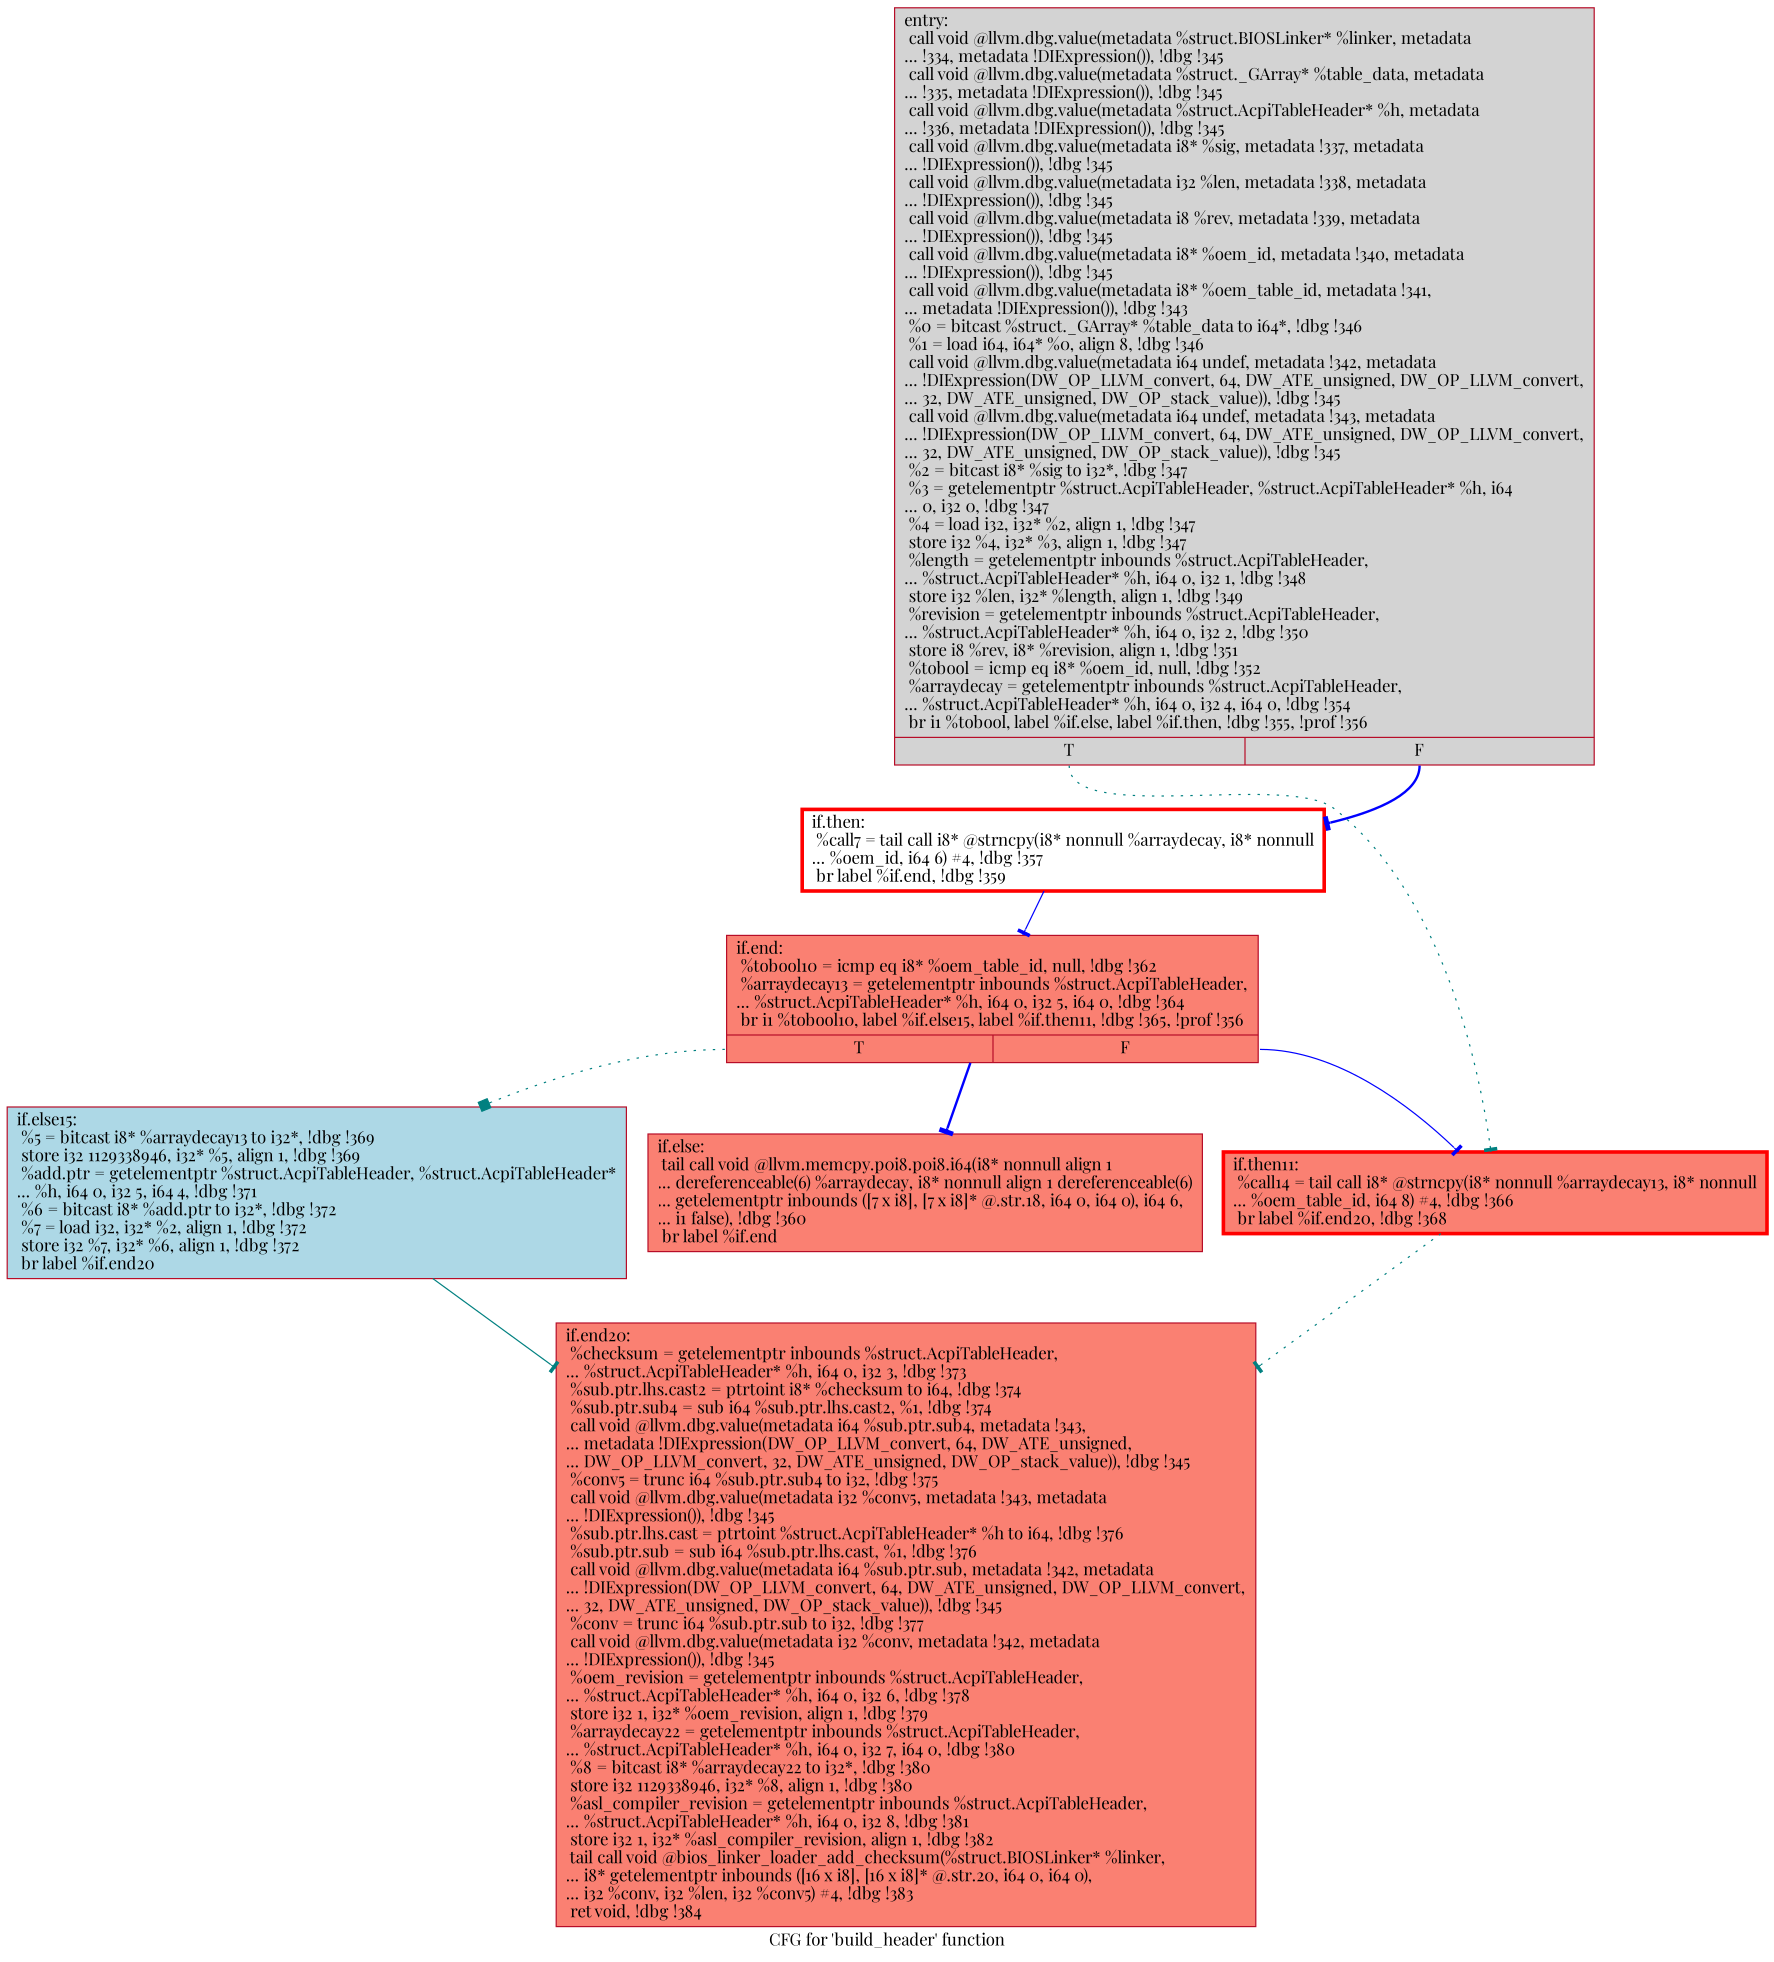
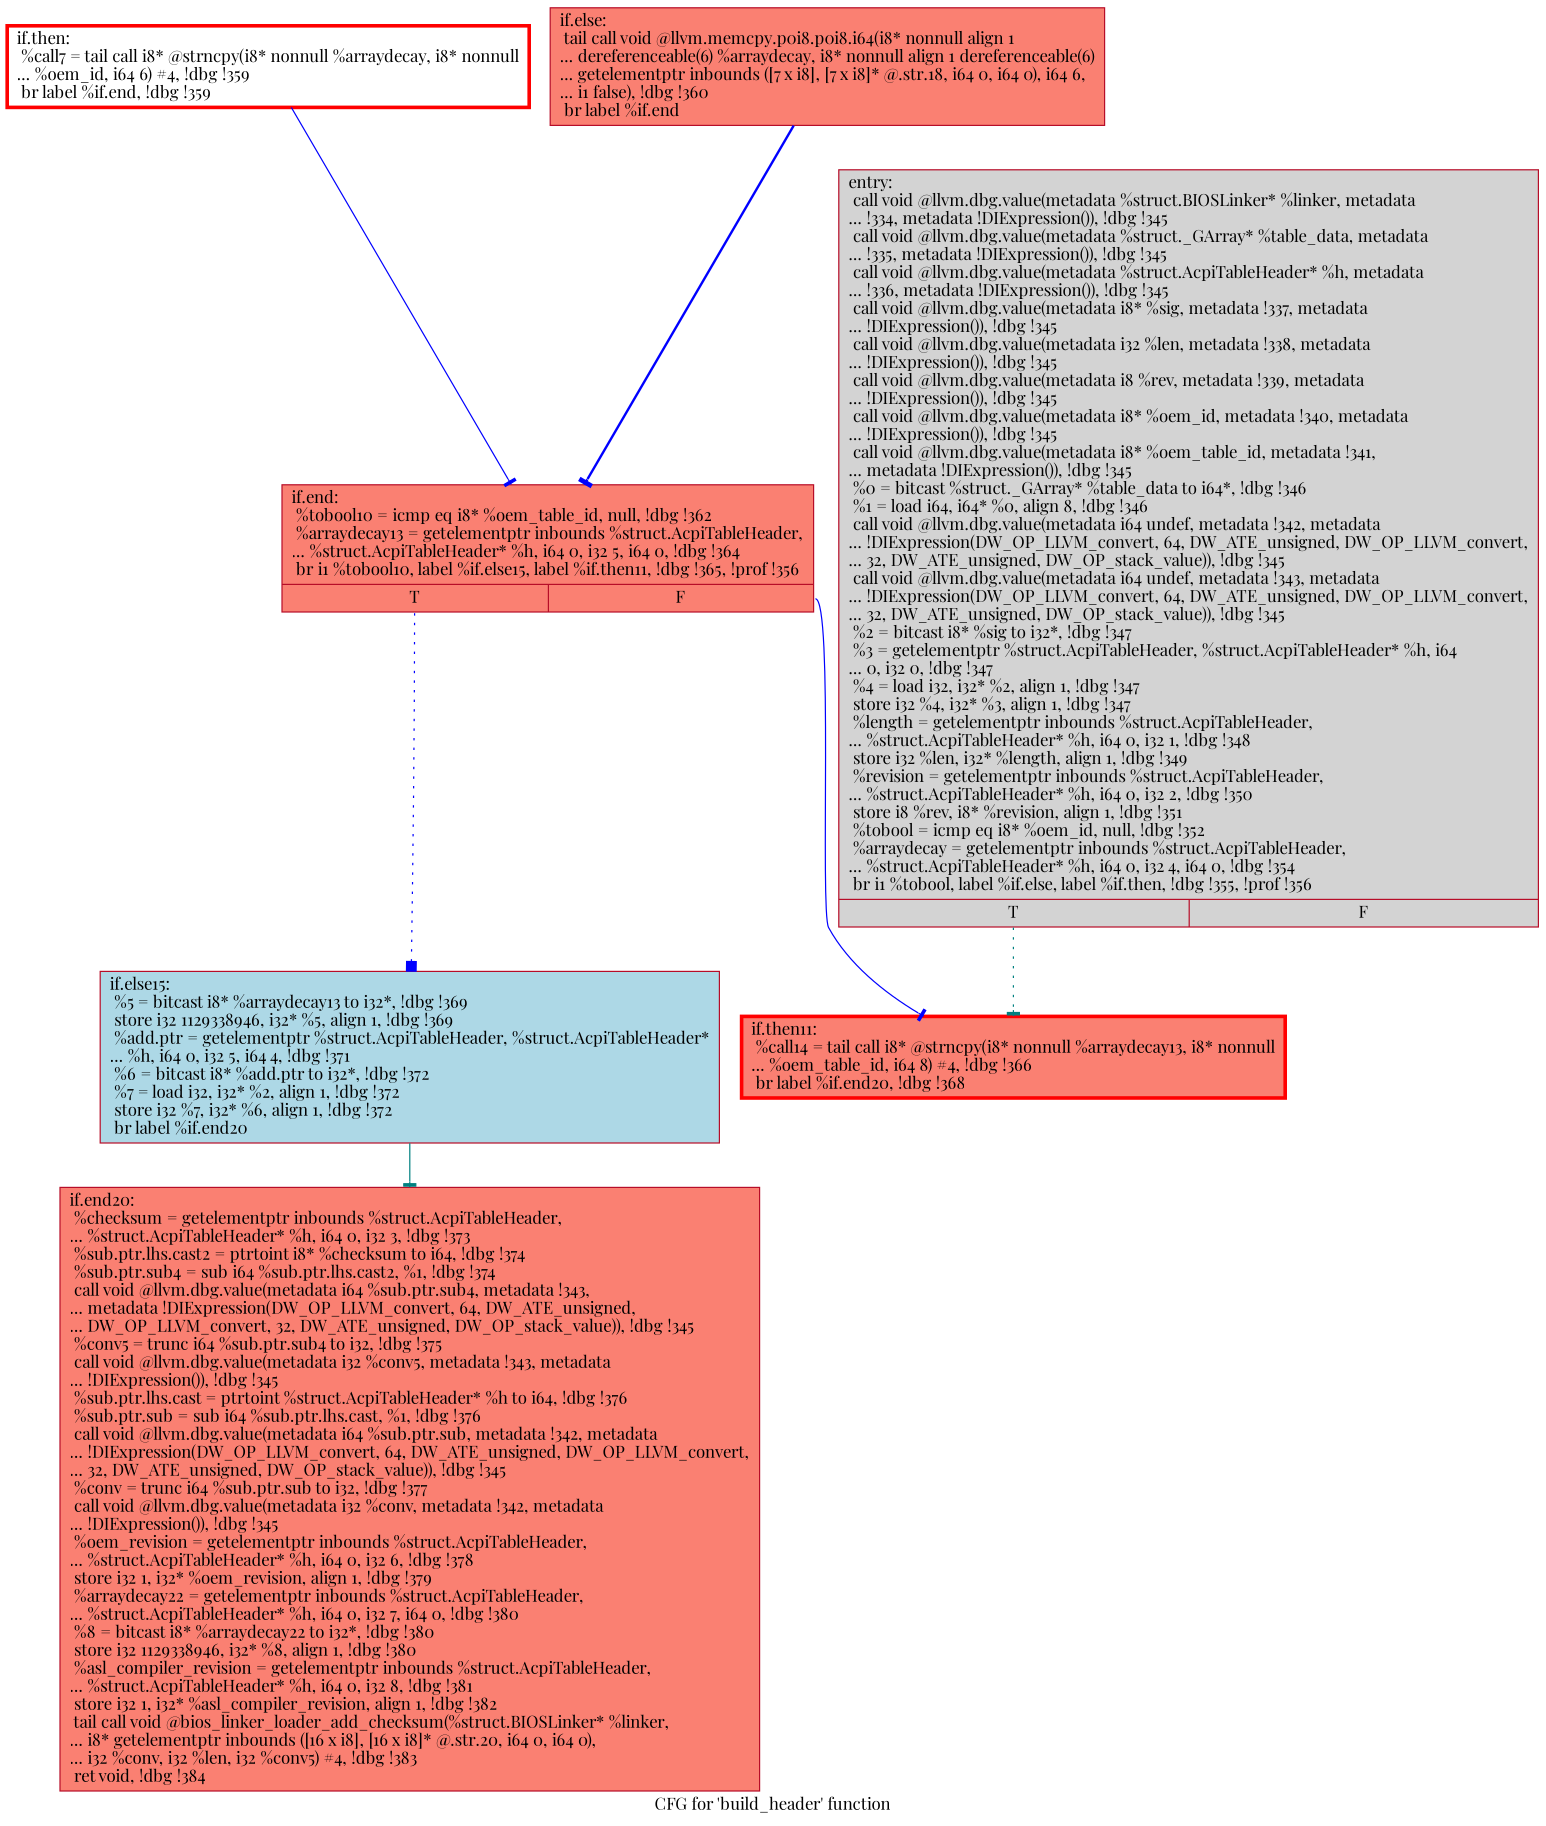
(1046, 309) -> (991, 471)
(1384, 805) -> none
(928, 859) -> (134, 75)
(606, 1065) -> (414, 786)
(959, 1095) -> (691, 302)
(1351, 1299) -> none
